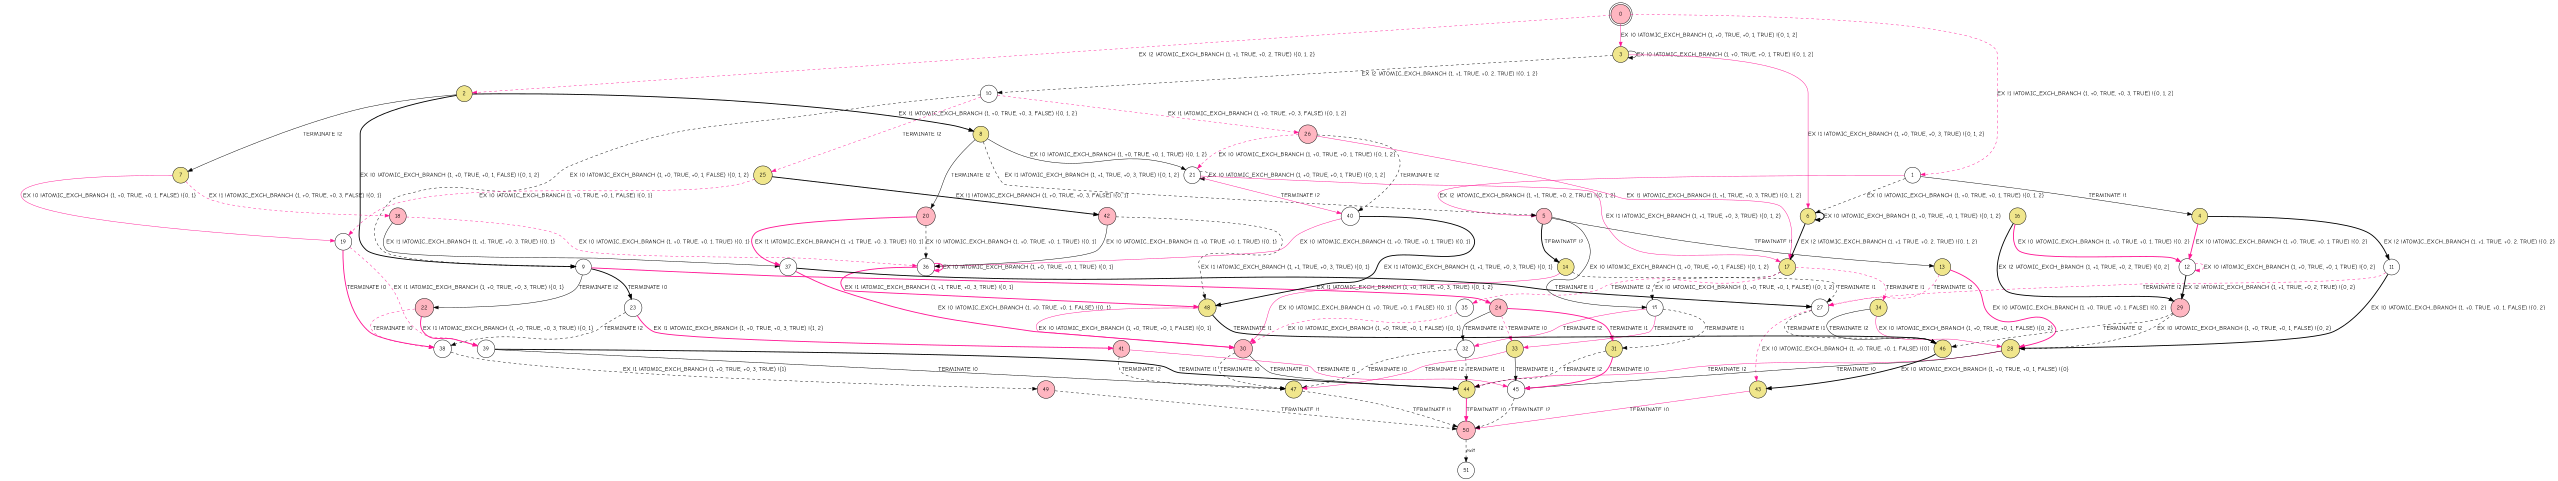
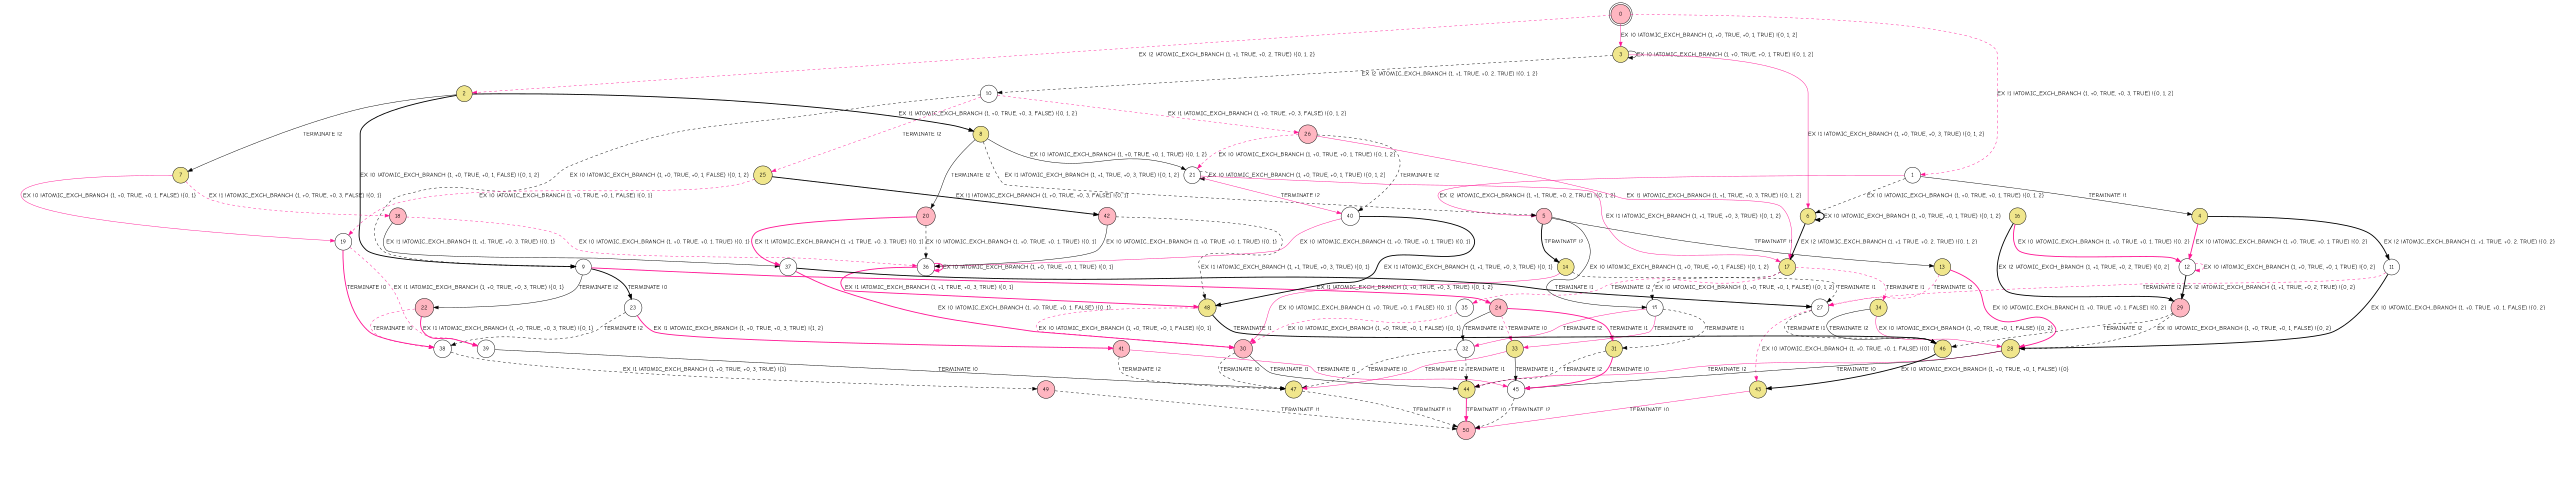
(1037, 324) -> (1037, 324)
(975, 356) -> none
(1466, 470) -> none
